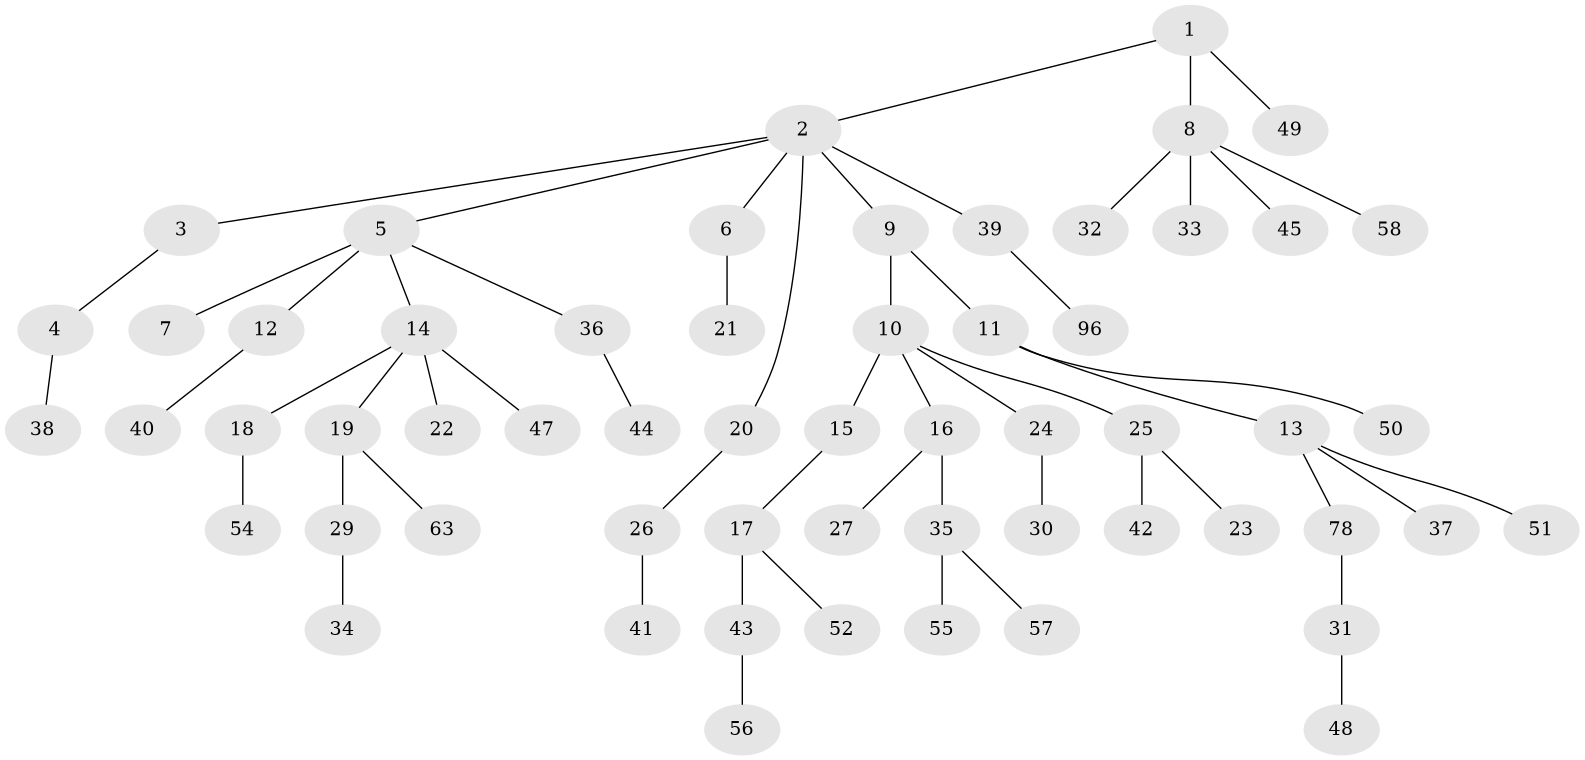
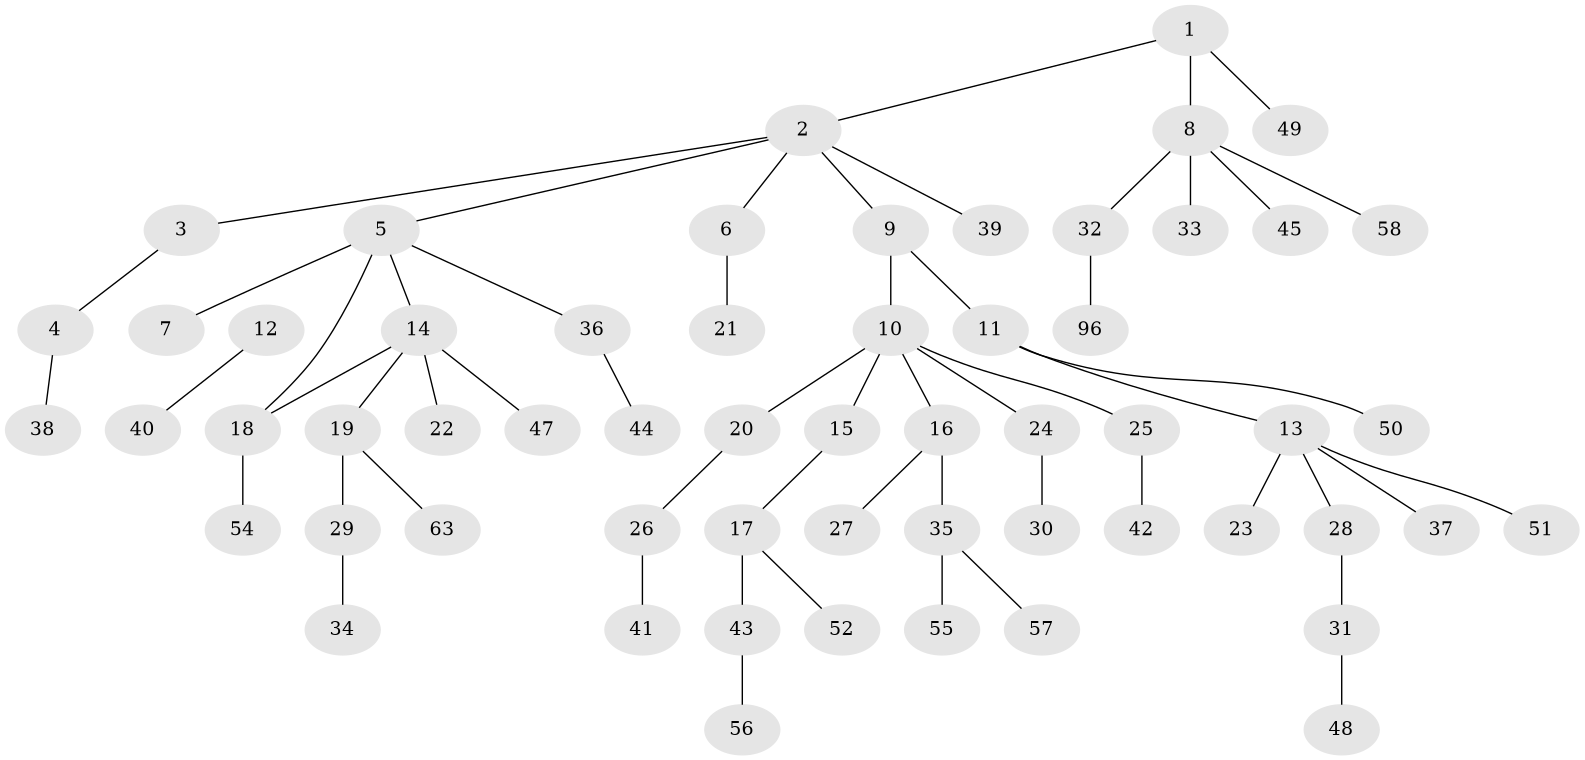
(324, 280) -> (328, 339)
(1040, 280) -> (1091, 280)
(792, 284) -> (817, 380)
(1192, 480) -> (1267, 480)
(1342, 530) -> (1342, 530)
